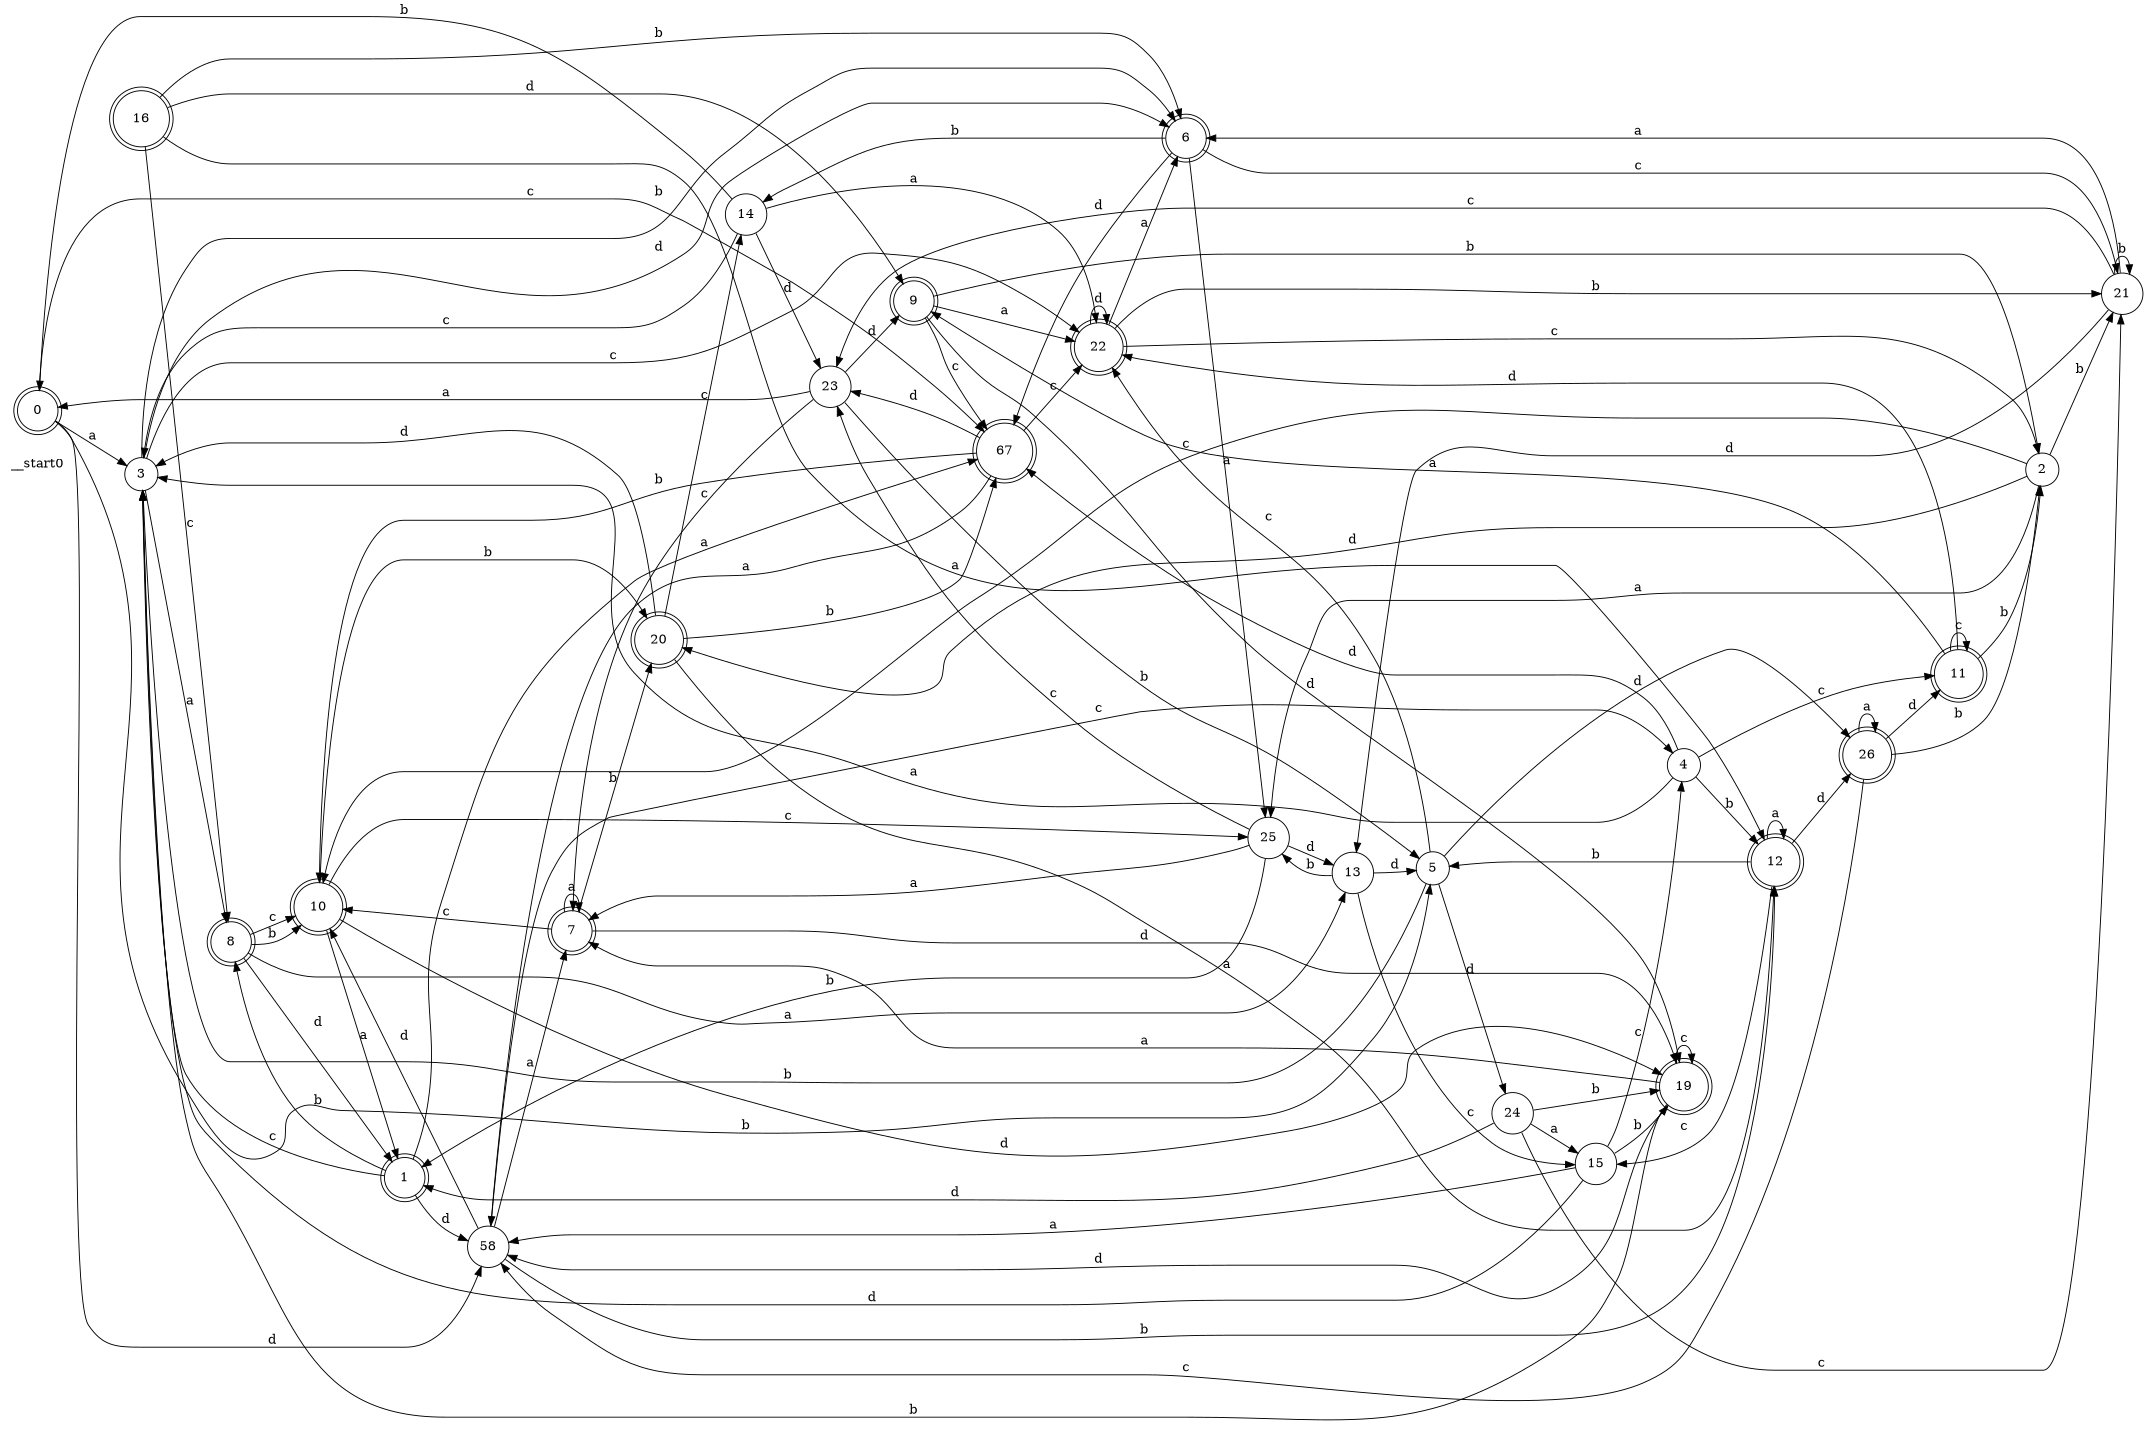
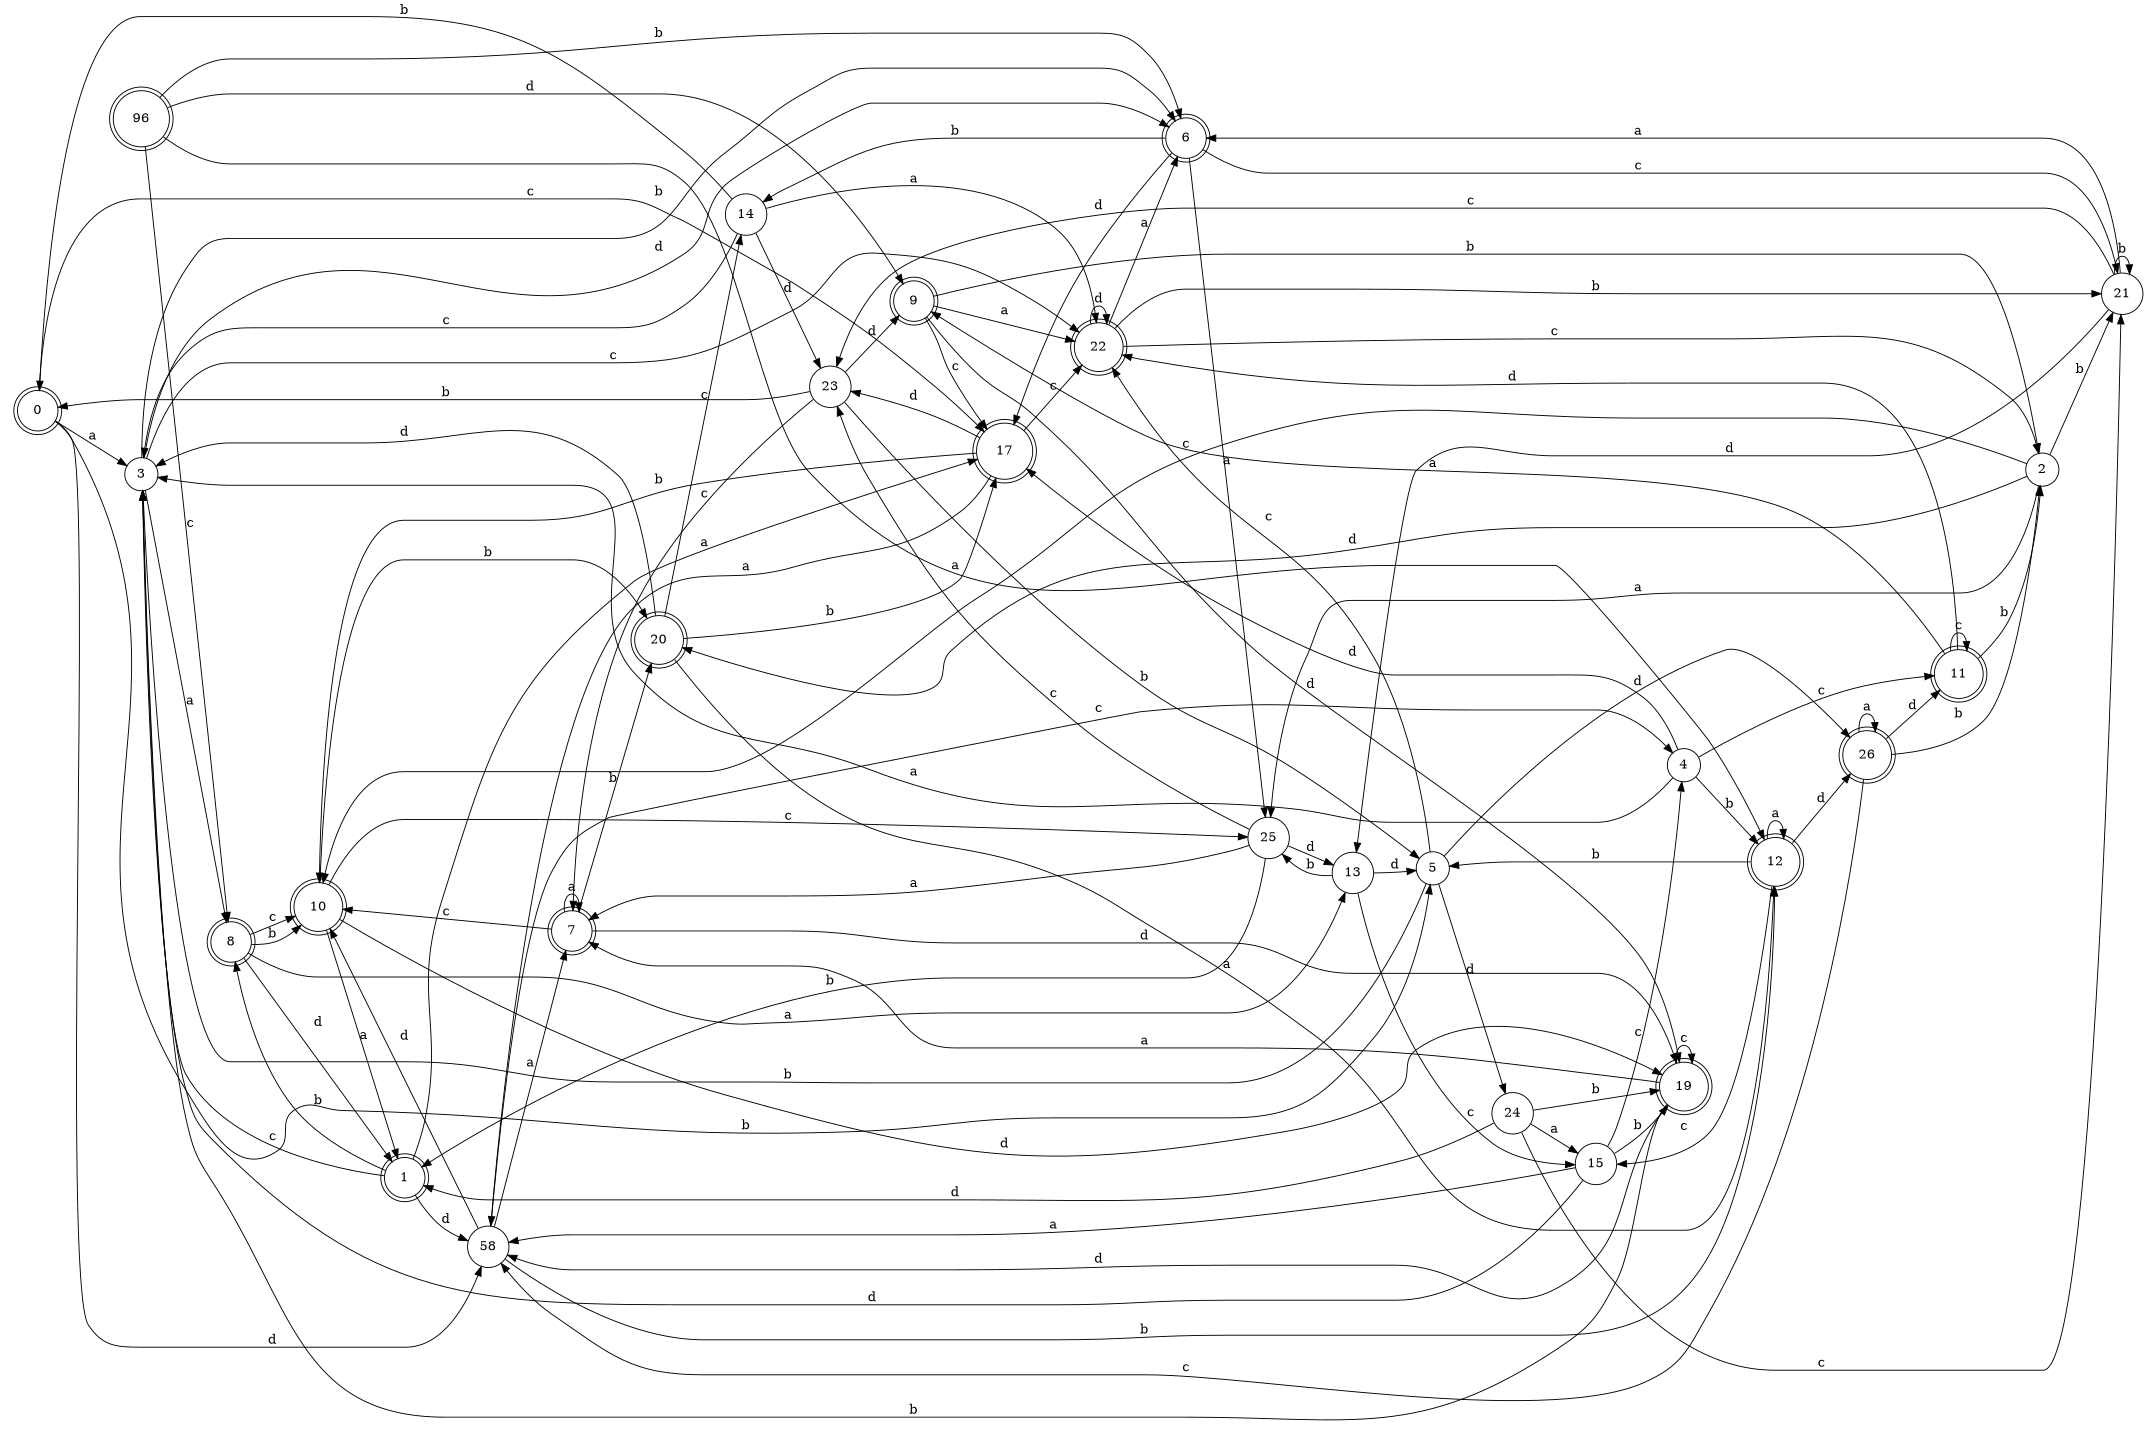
(141, 119) -> (141, 119)
(446, 393) -> (446, 393)
(1005, 451) -> (1005, 451)
(38, 464) -> none
